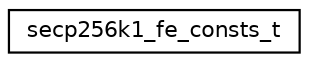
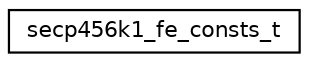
(154, 31) -> (154, 31)
